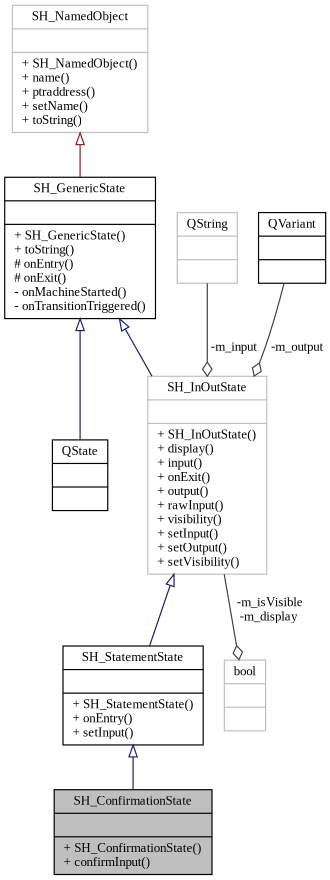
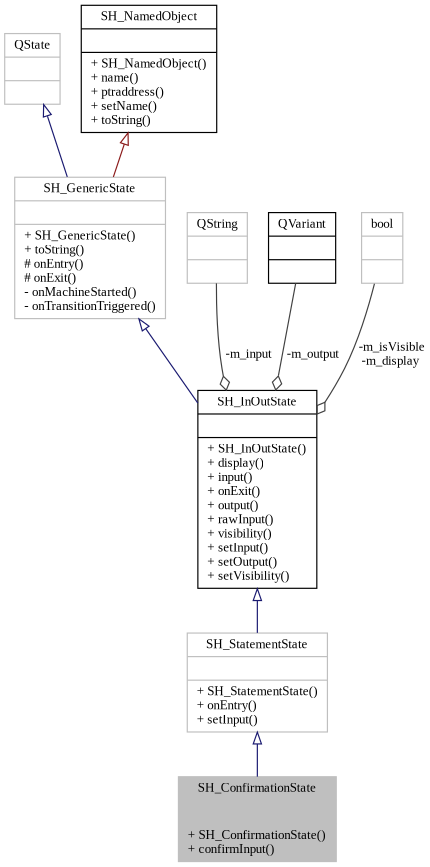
(80, 69) -> (149, 69)
(80, 248) -> (90, 248)
(80, 385) -> (57, 147)
(80, 475) -> (32, 69)
(207, 475) -> (257, 489)
(230, 610) -> (355, 345)
(133, 695) -> (257, 683)
(133, 832) -> (257, 819)
